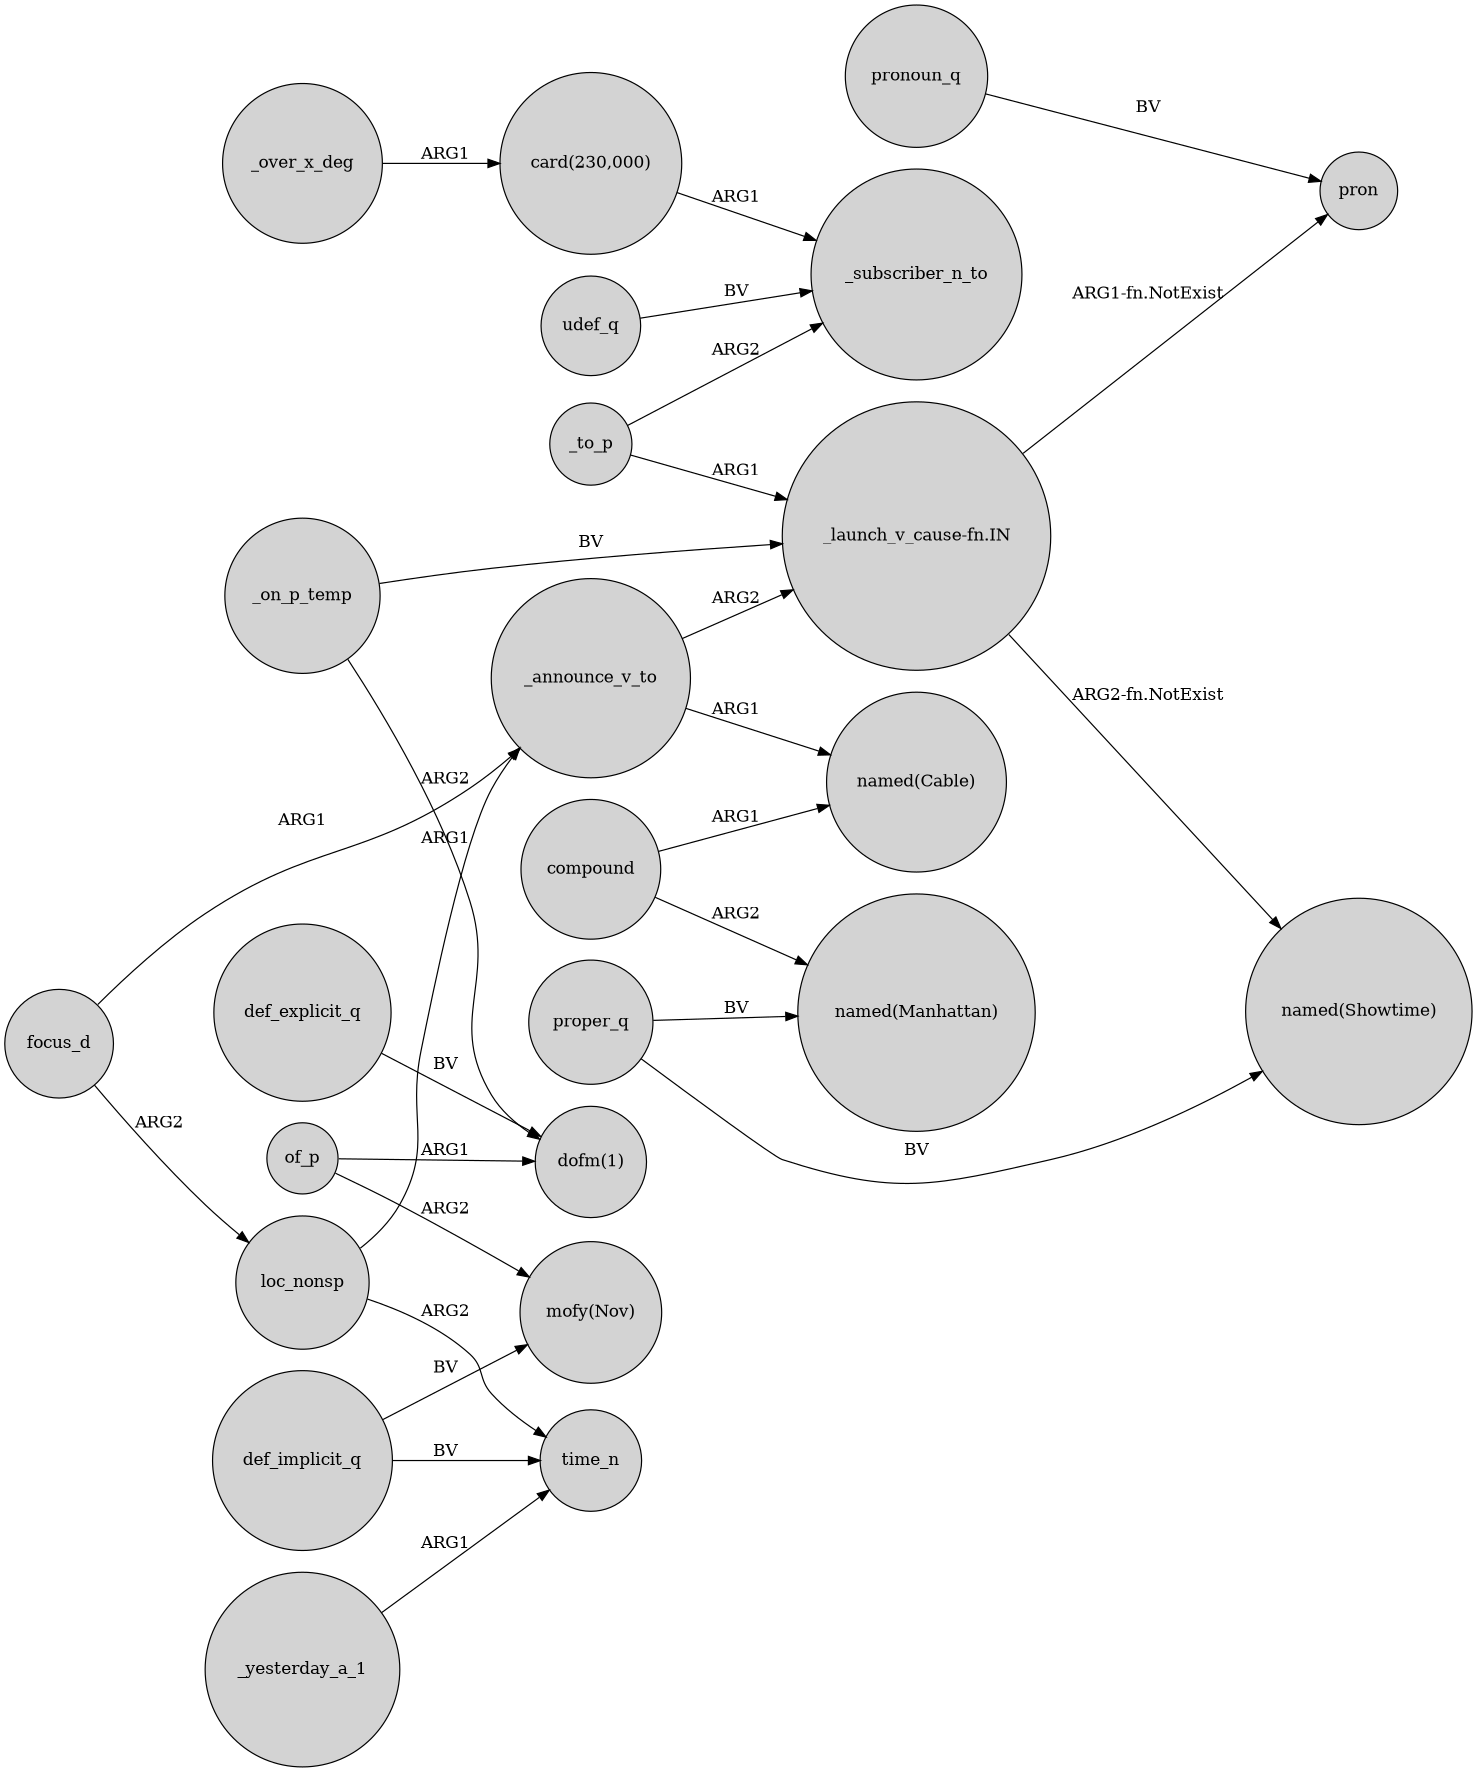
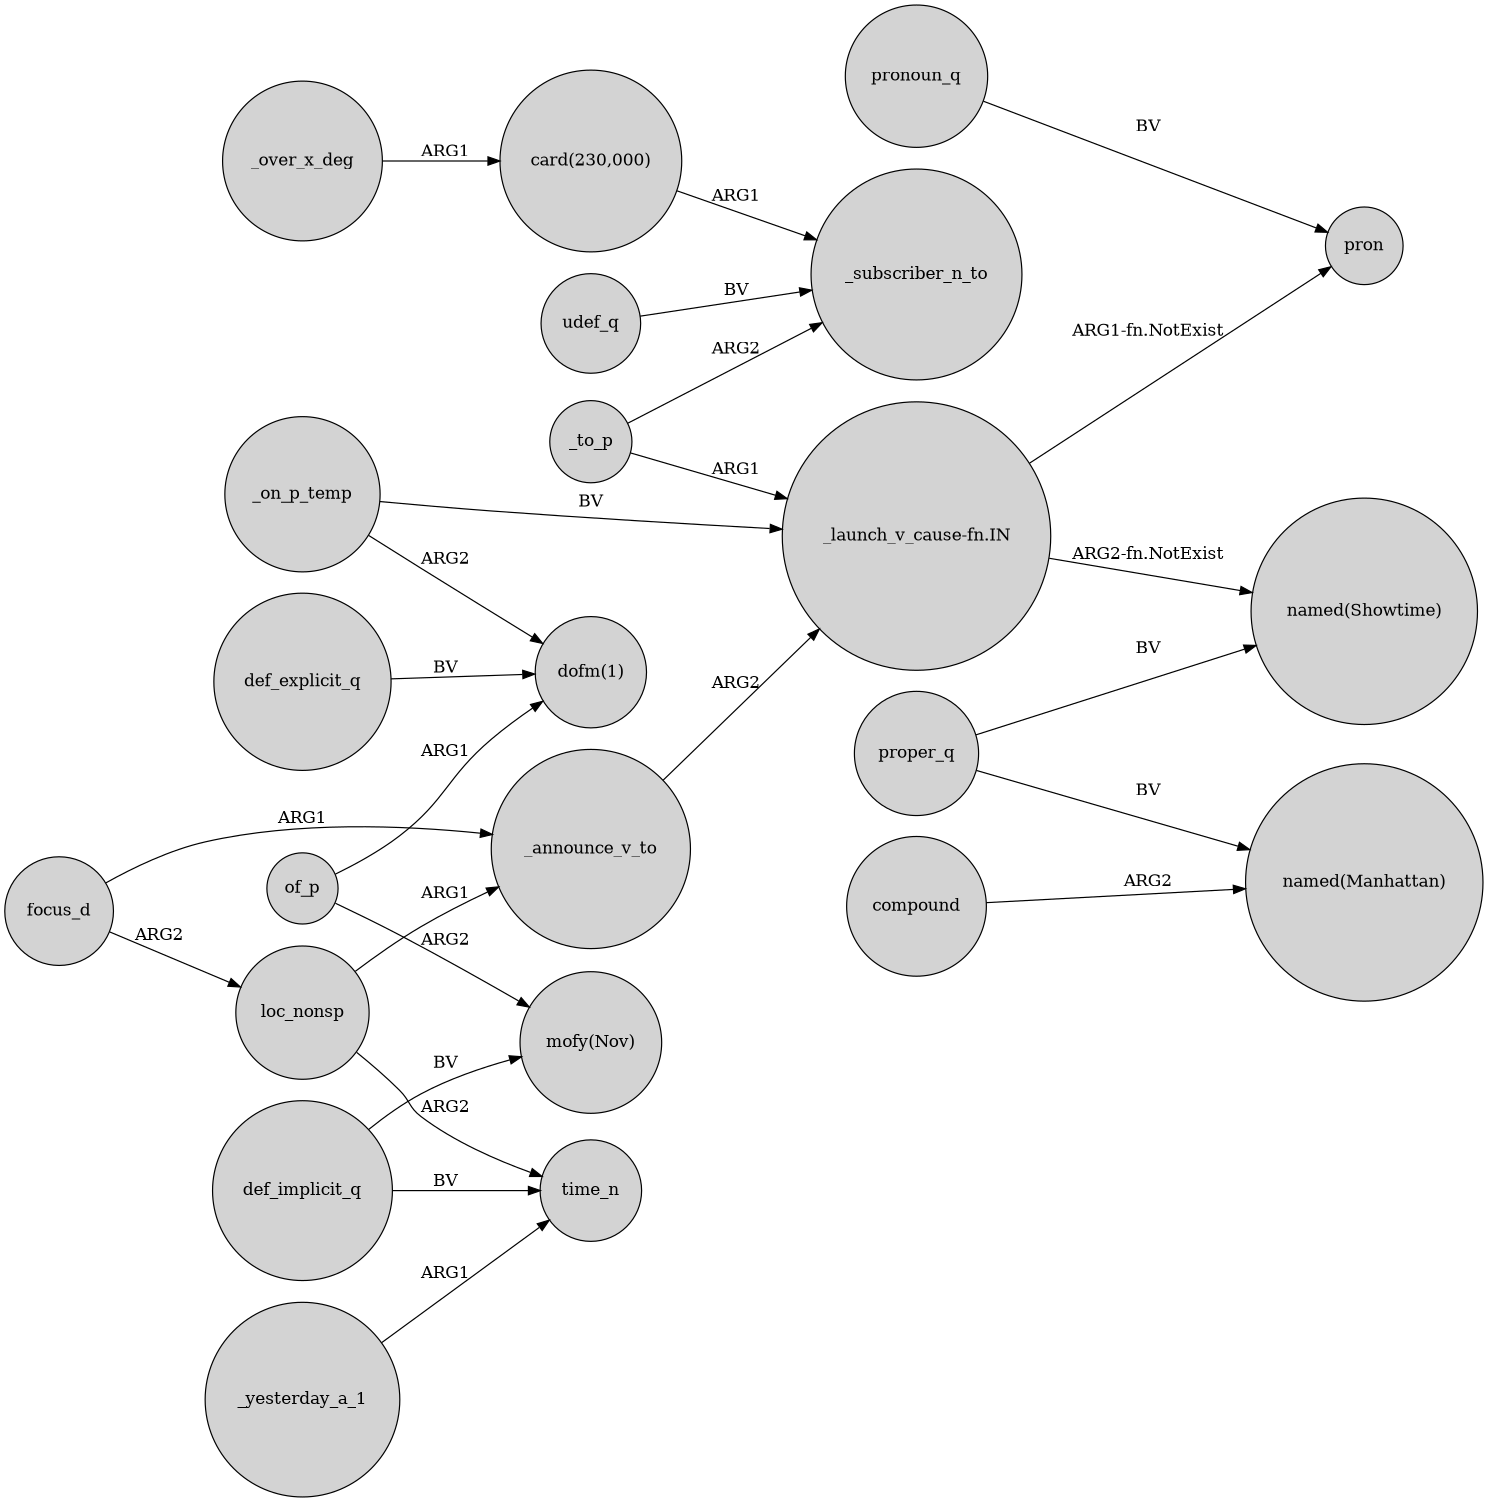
(916, 782) -> none
